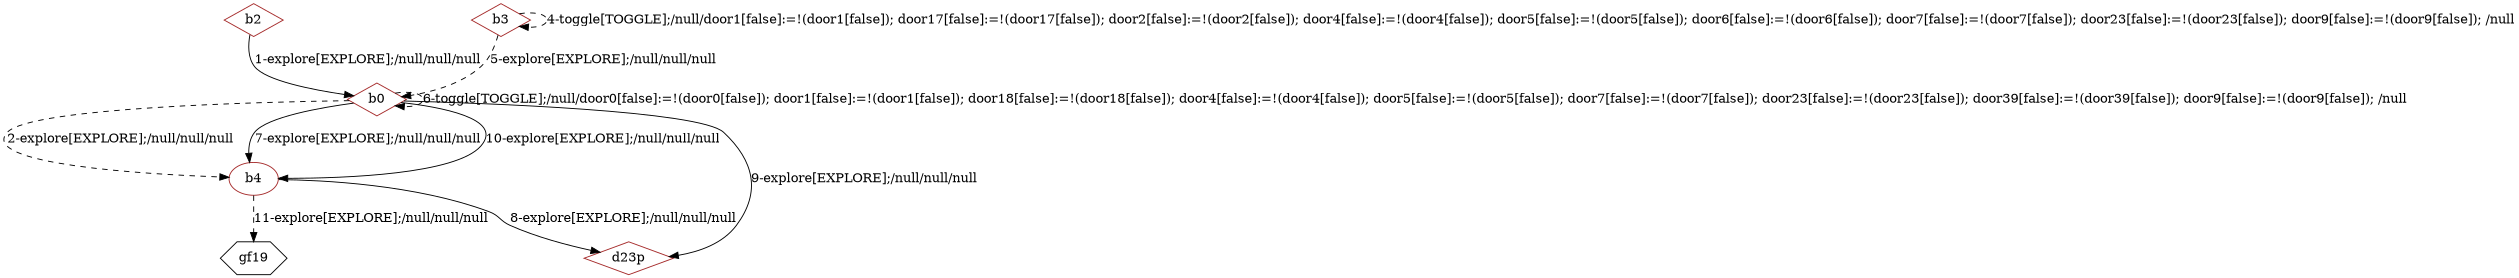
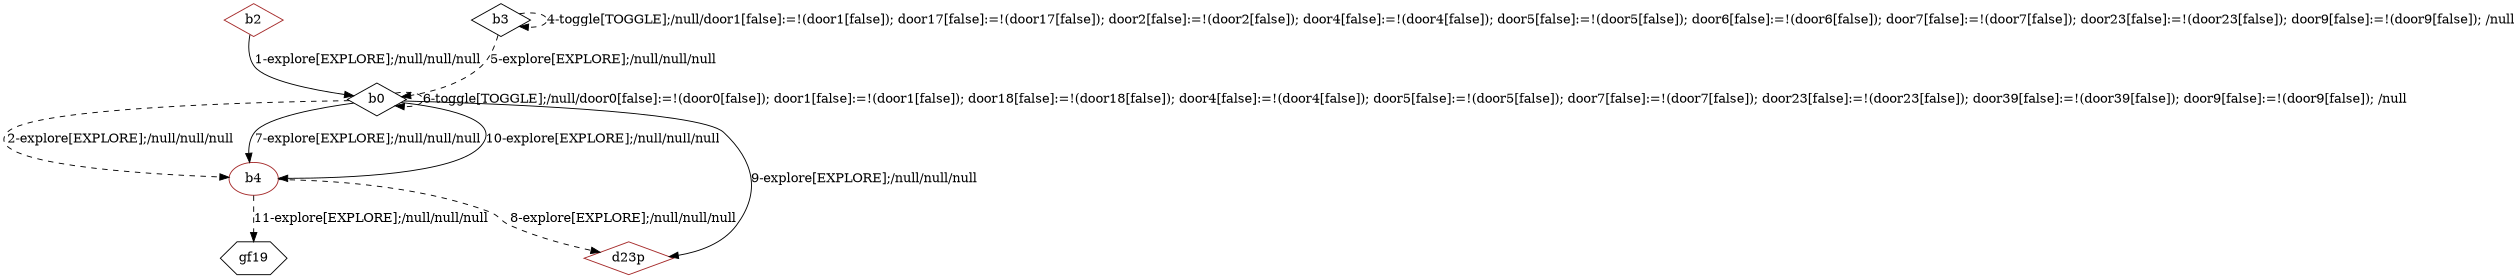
(501, 20) -> (501, 20)
(377, 99) -> (377, 99)
(439, 197) -> (439, 197)
